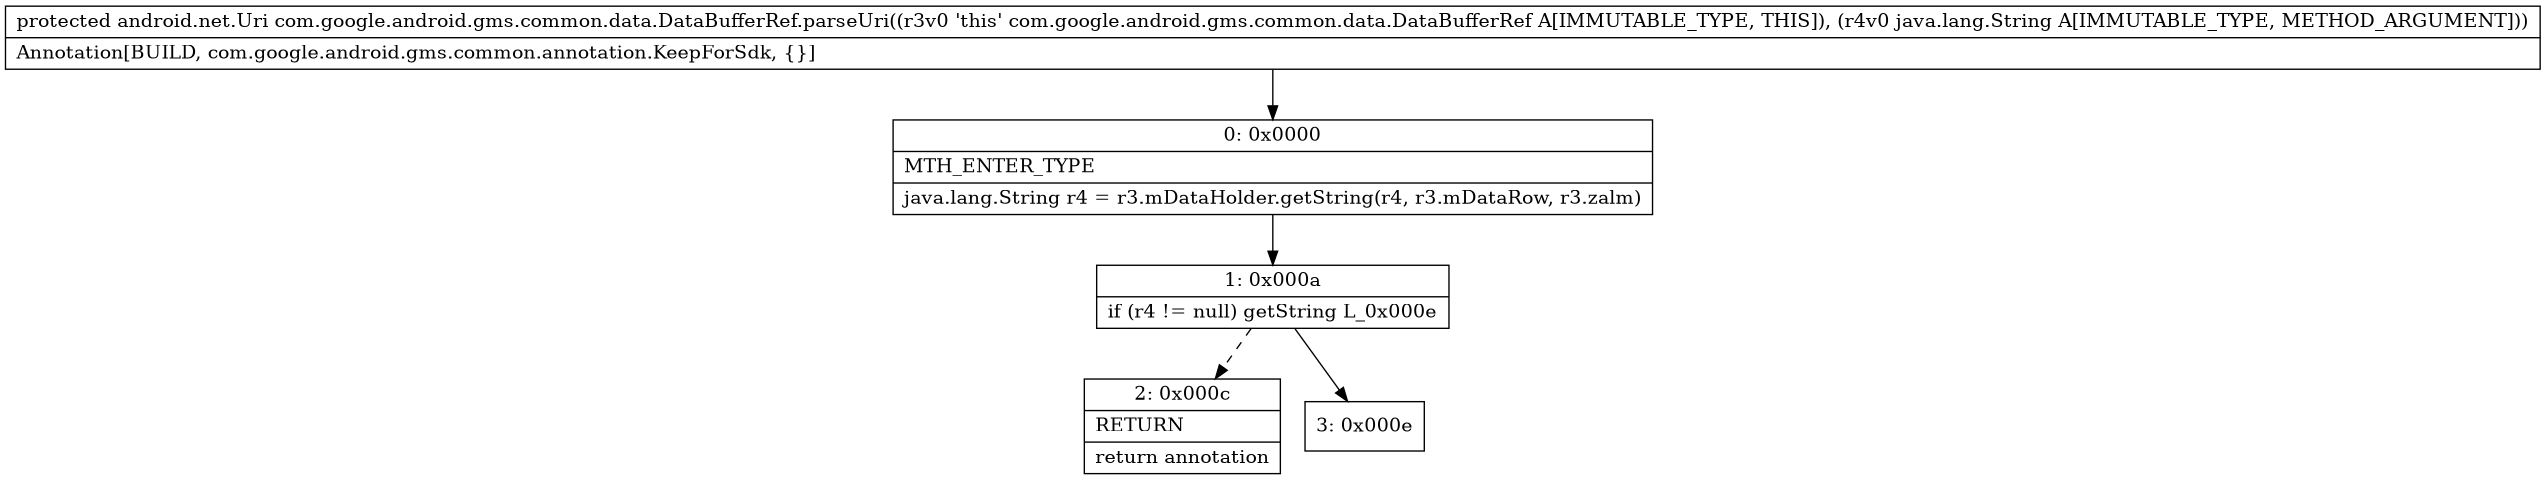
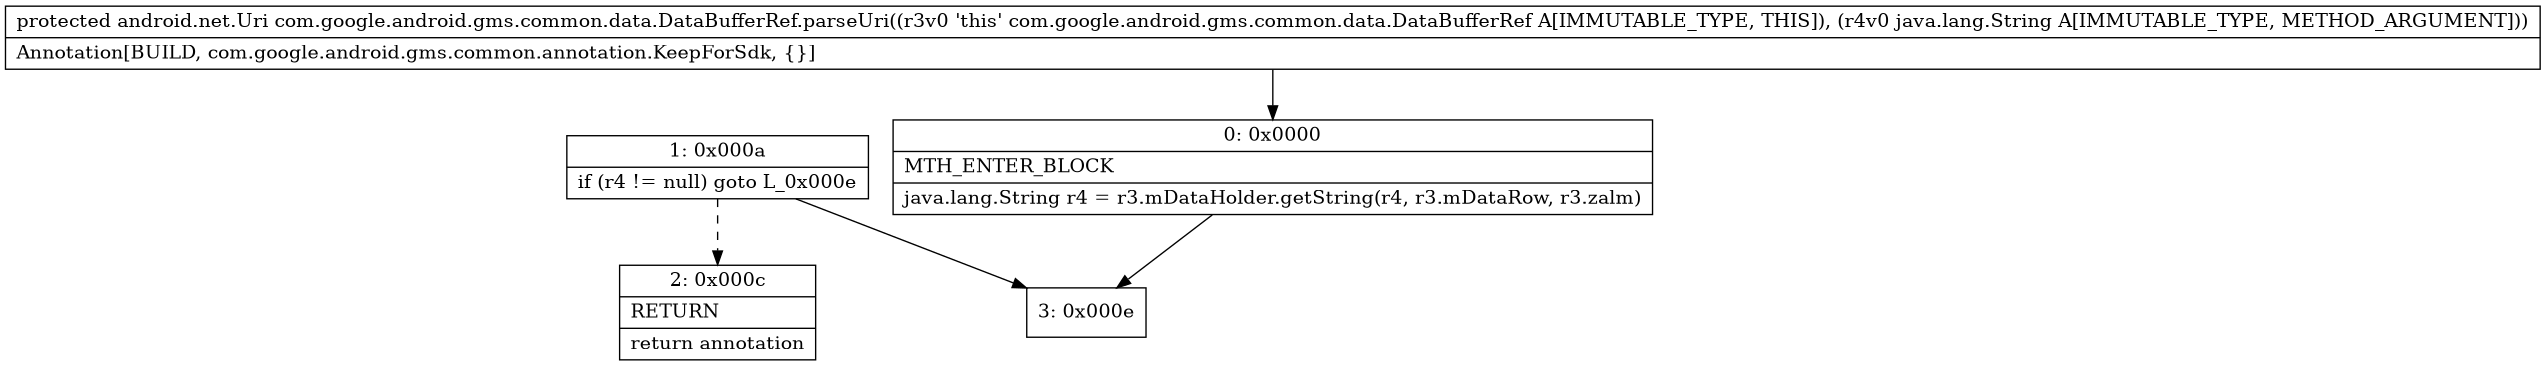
(1000, 167) -> (1010, 167)
(1273, 233) -> (1170, 247)
(1273, 312) -> (718, 182)
